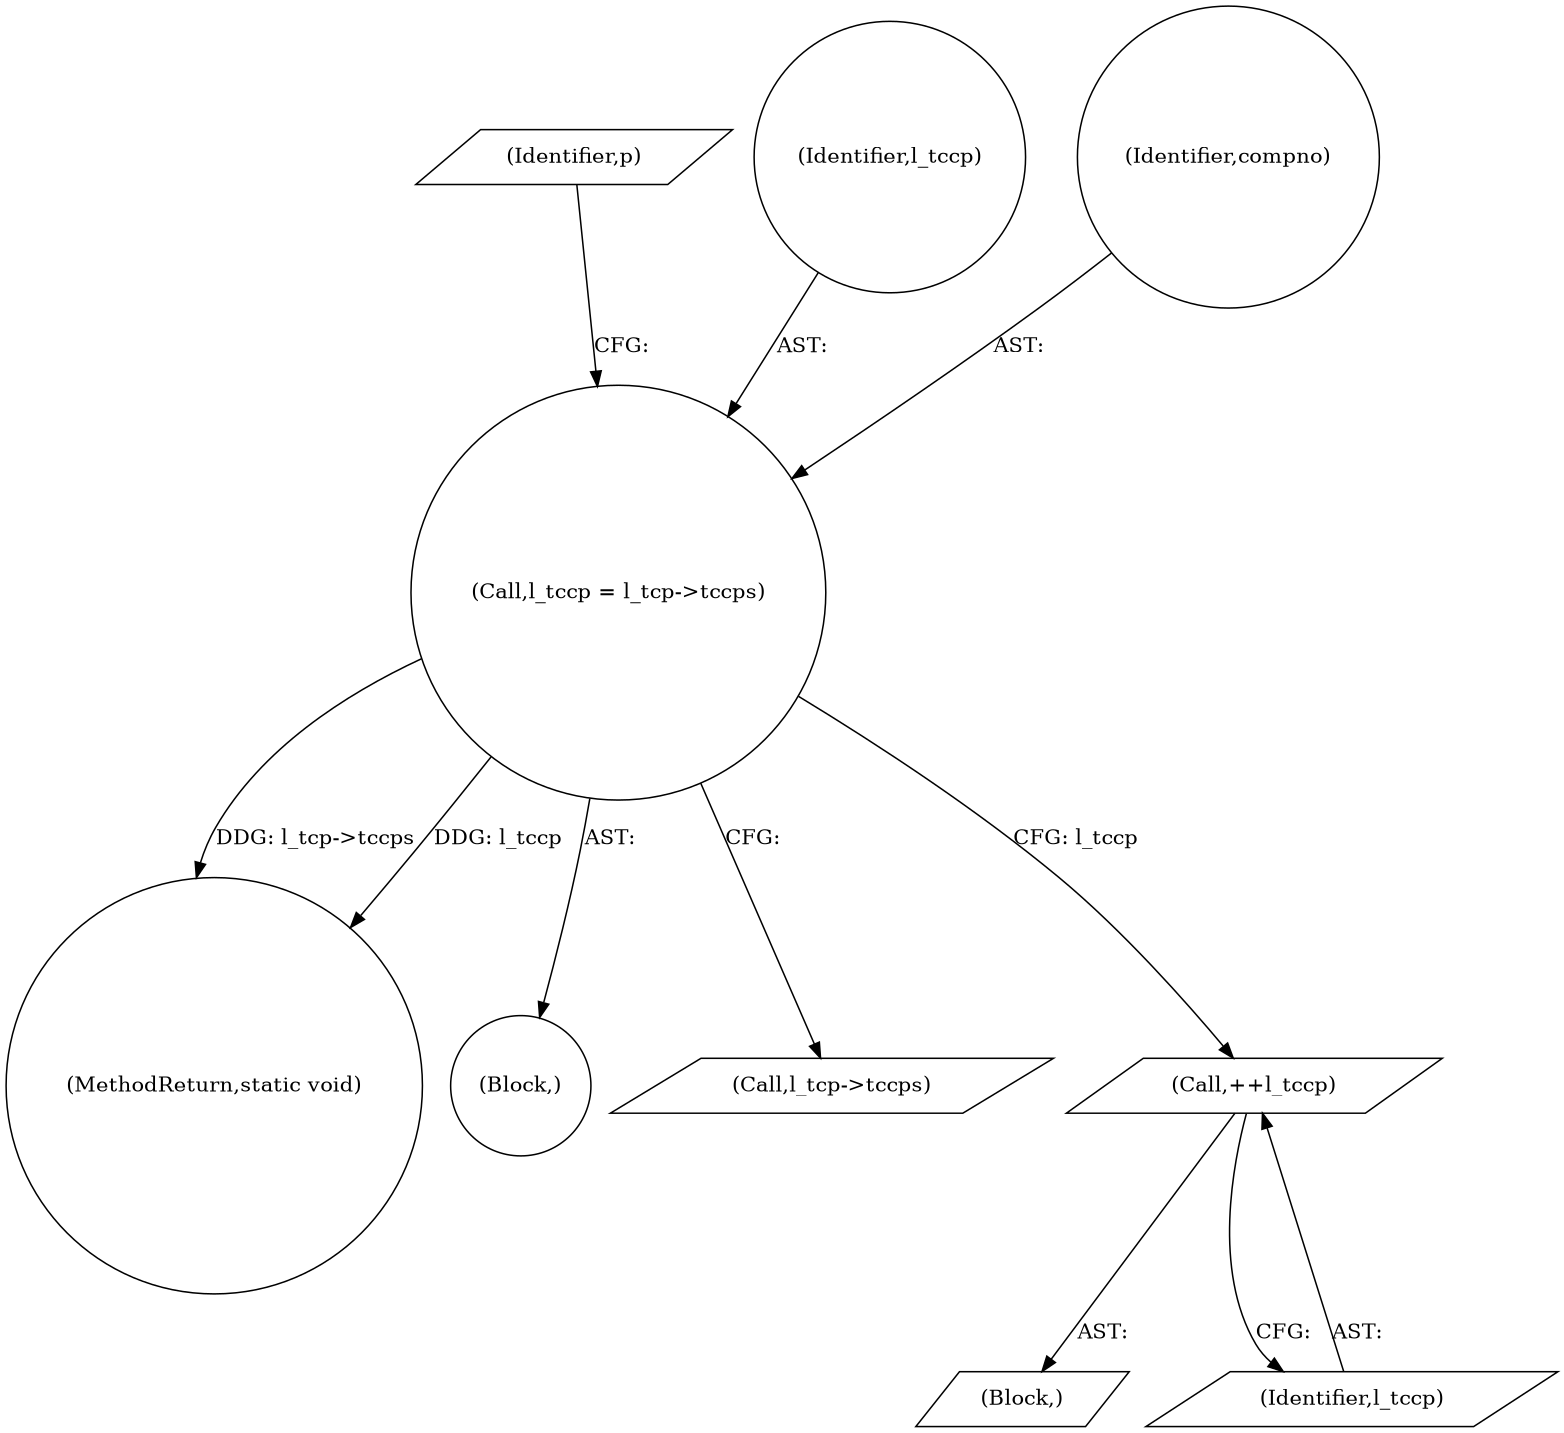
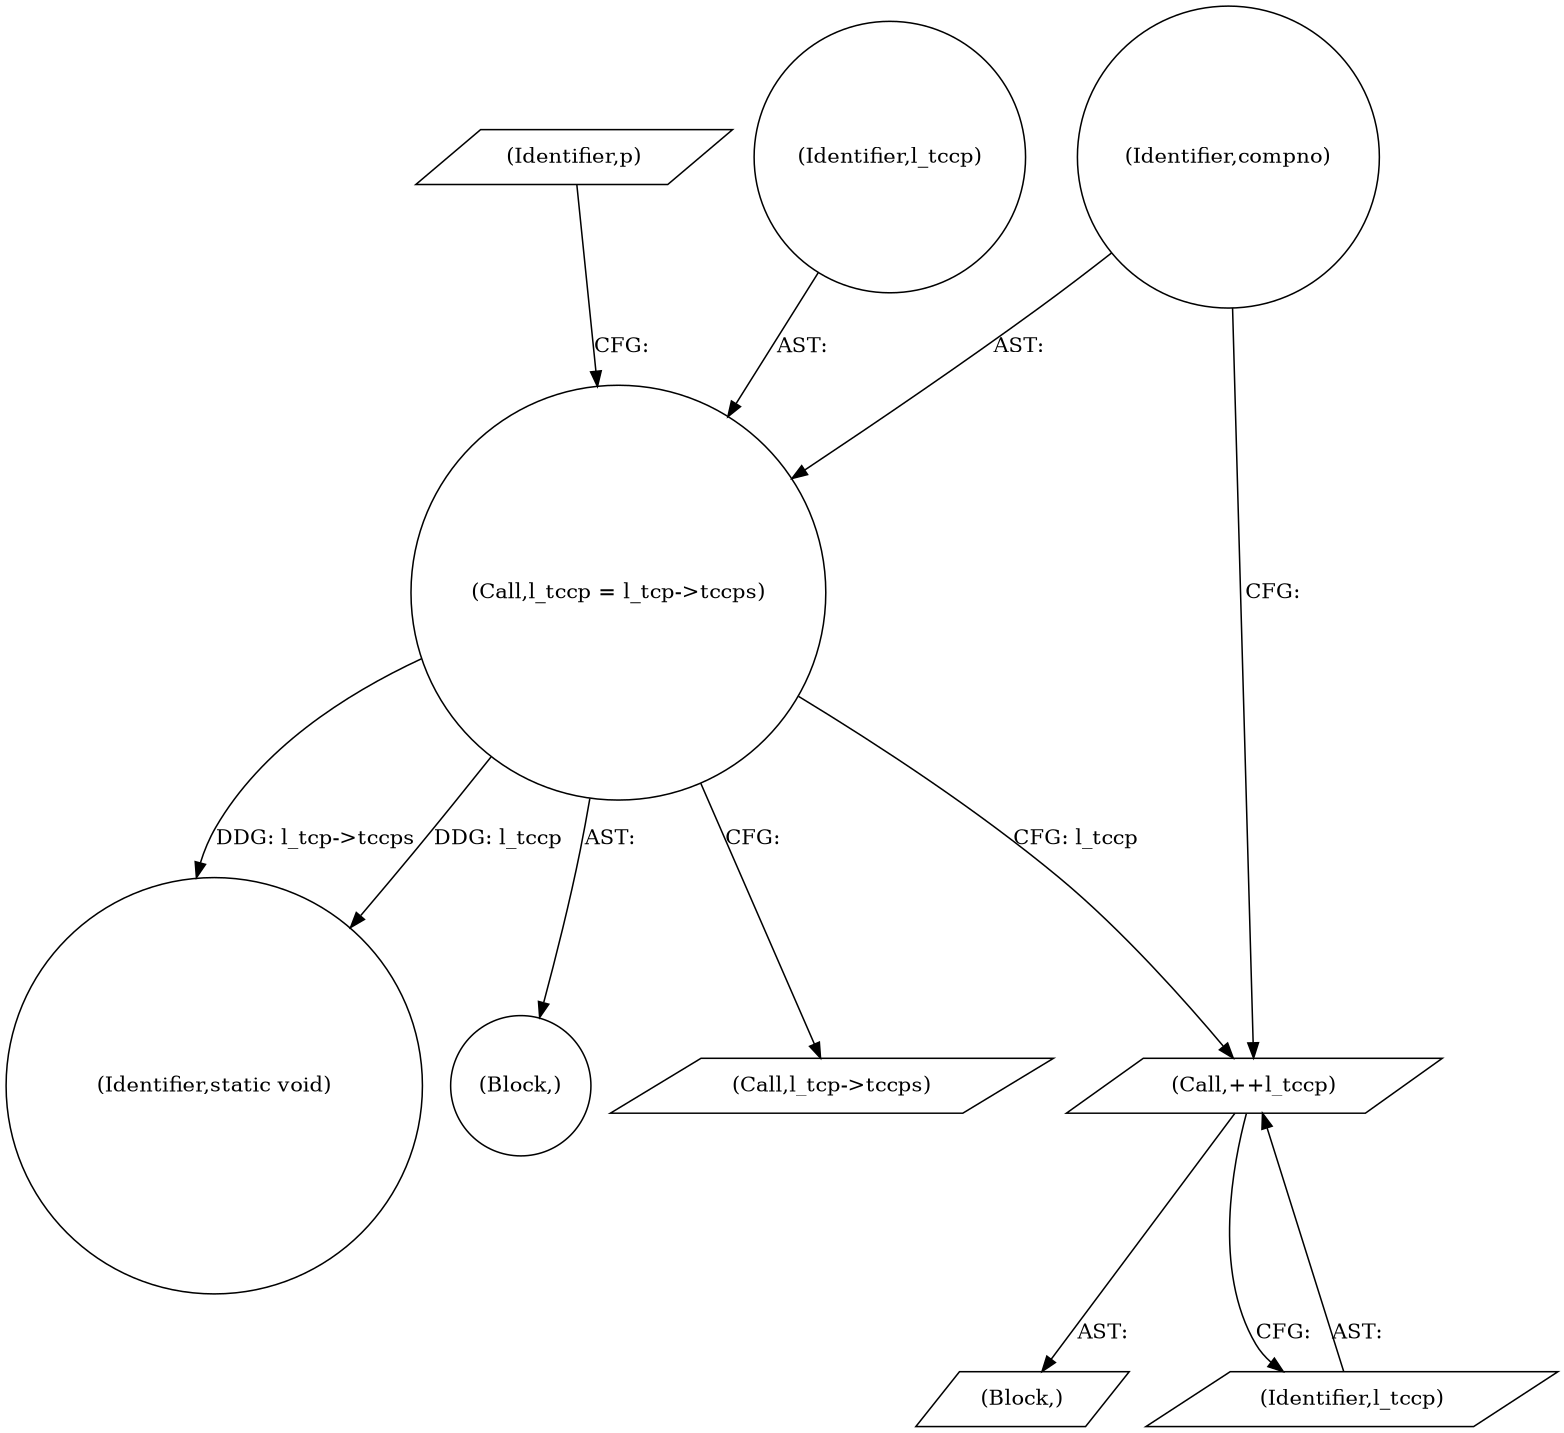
none -> (1243, 675)
(214, 1086) -> (214, 1086)
